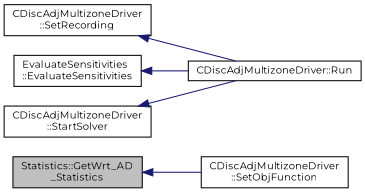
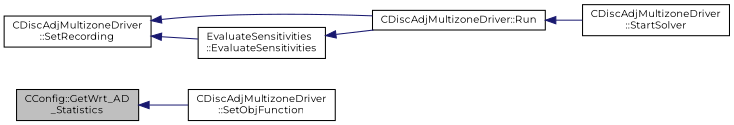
none -> (180, 38)
(192, 92) -> (569, 20)
(78, 172) -> (78, 105)
